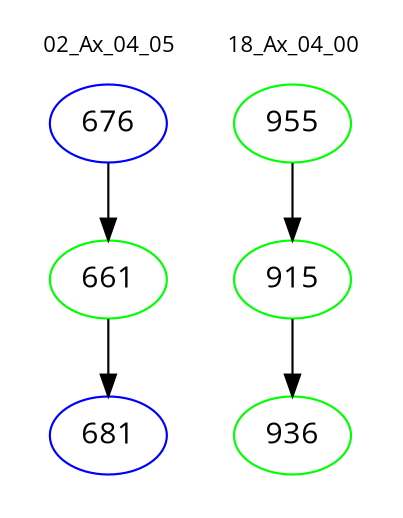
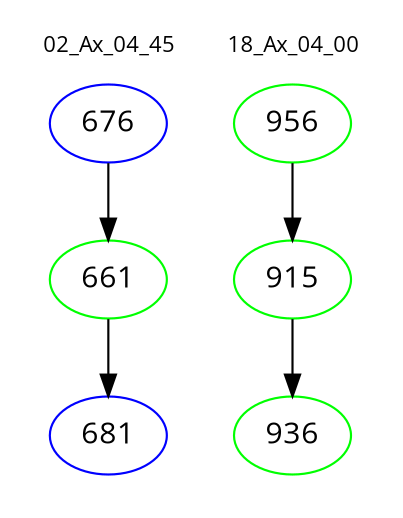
(109, 47) -> (109, 47)
(292, 123) -> (292, 123)
